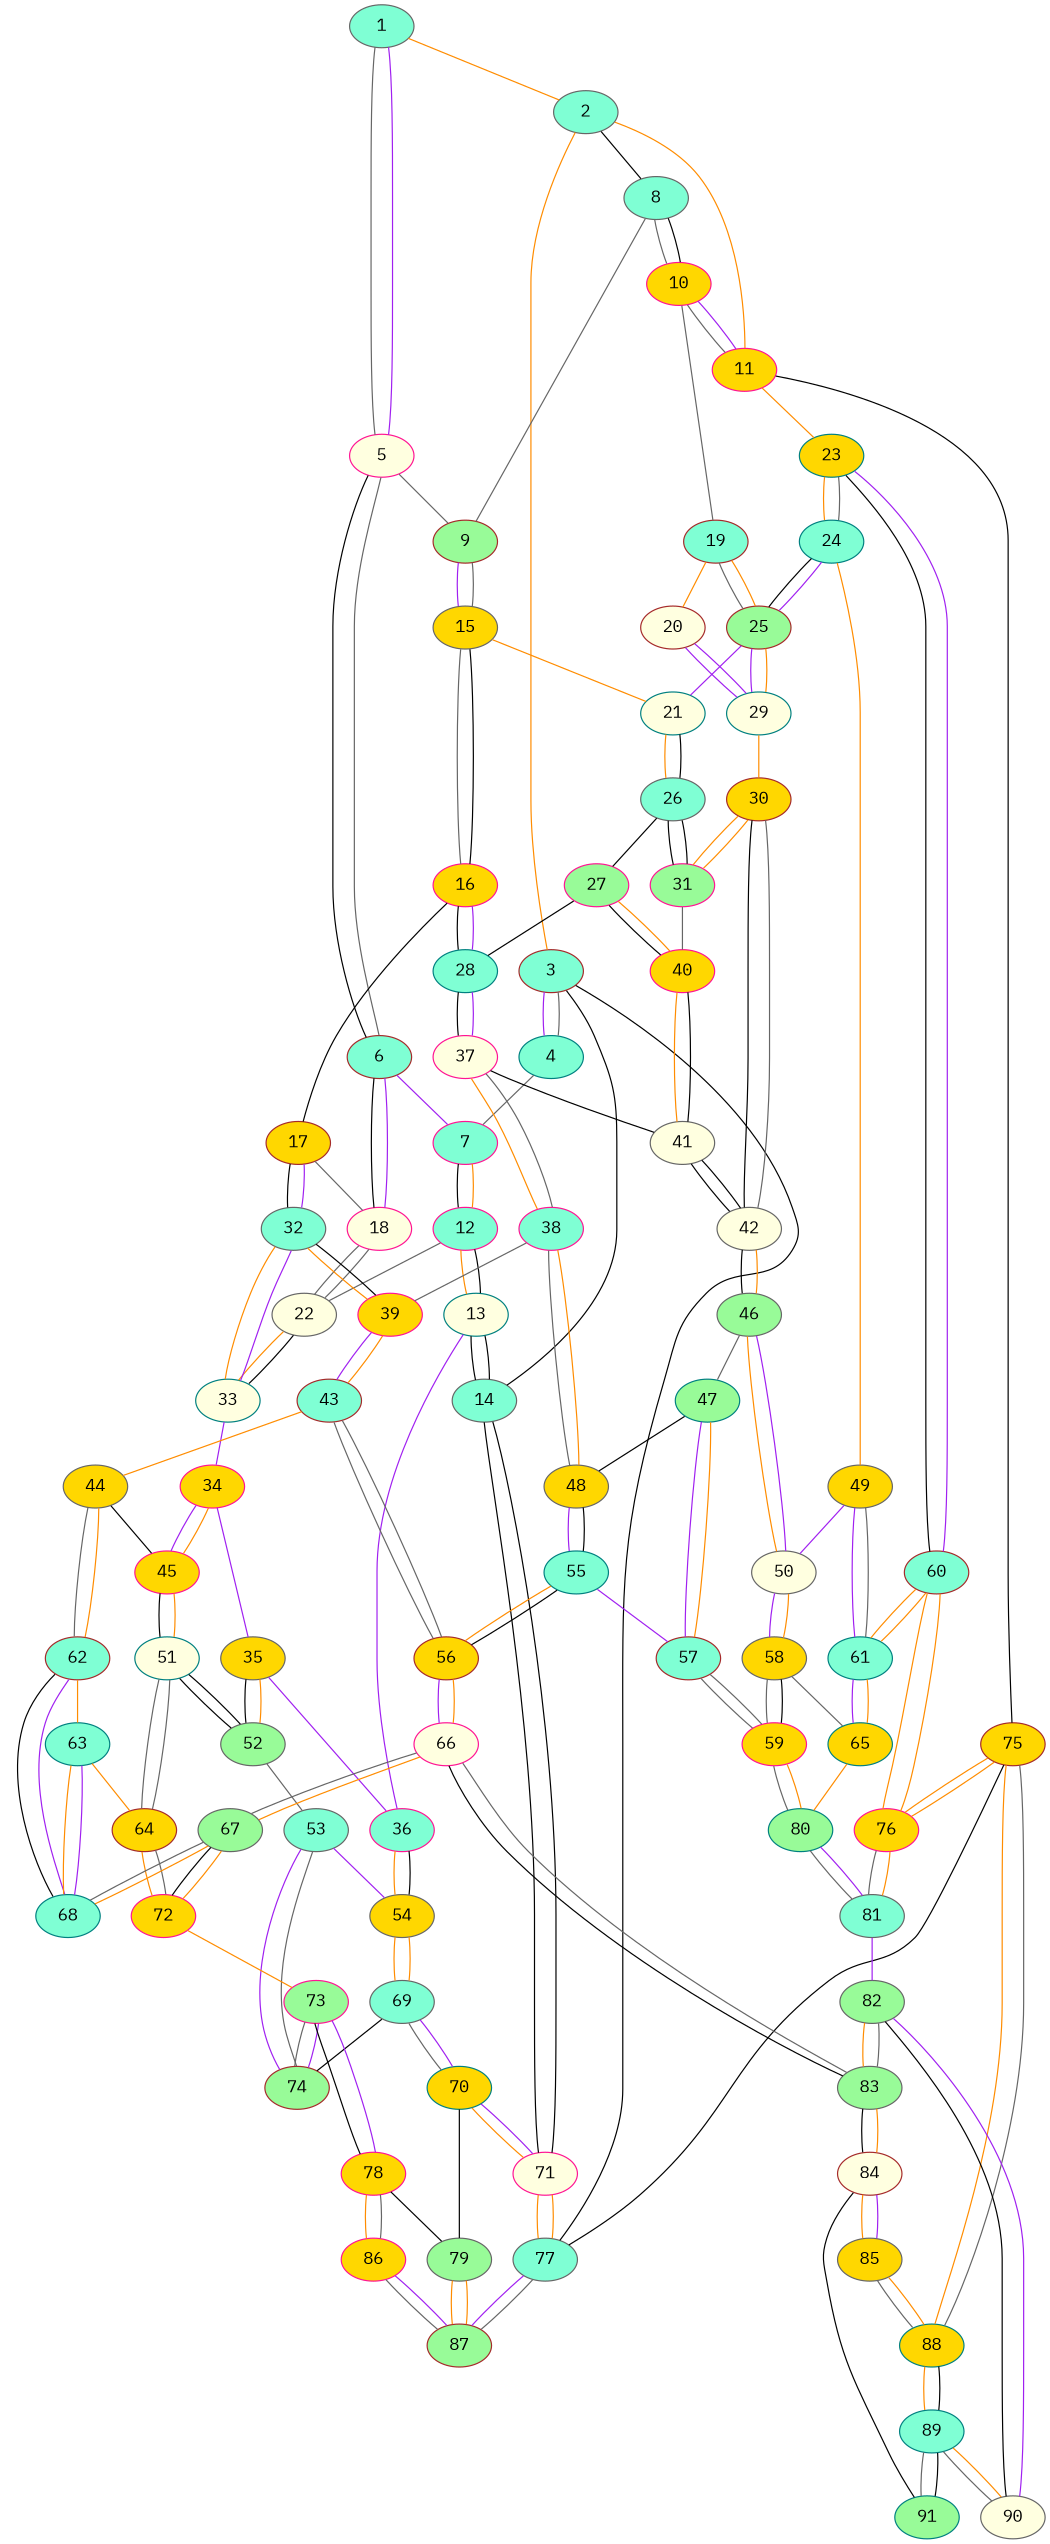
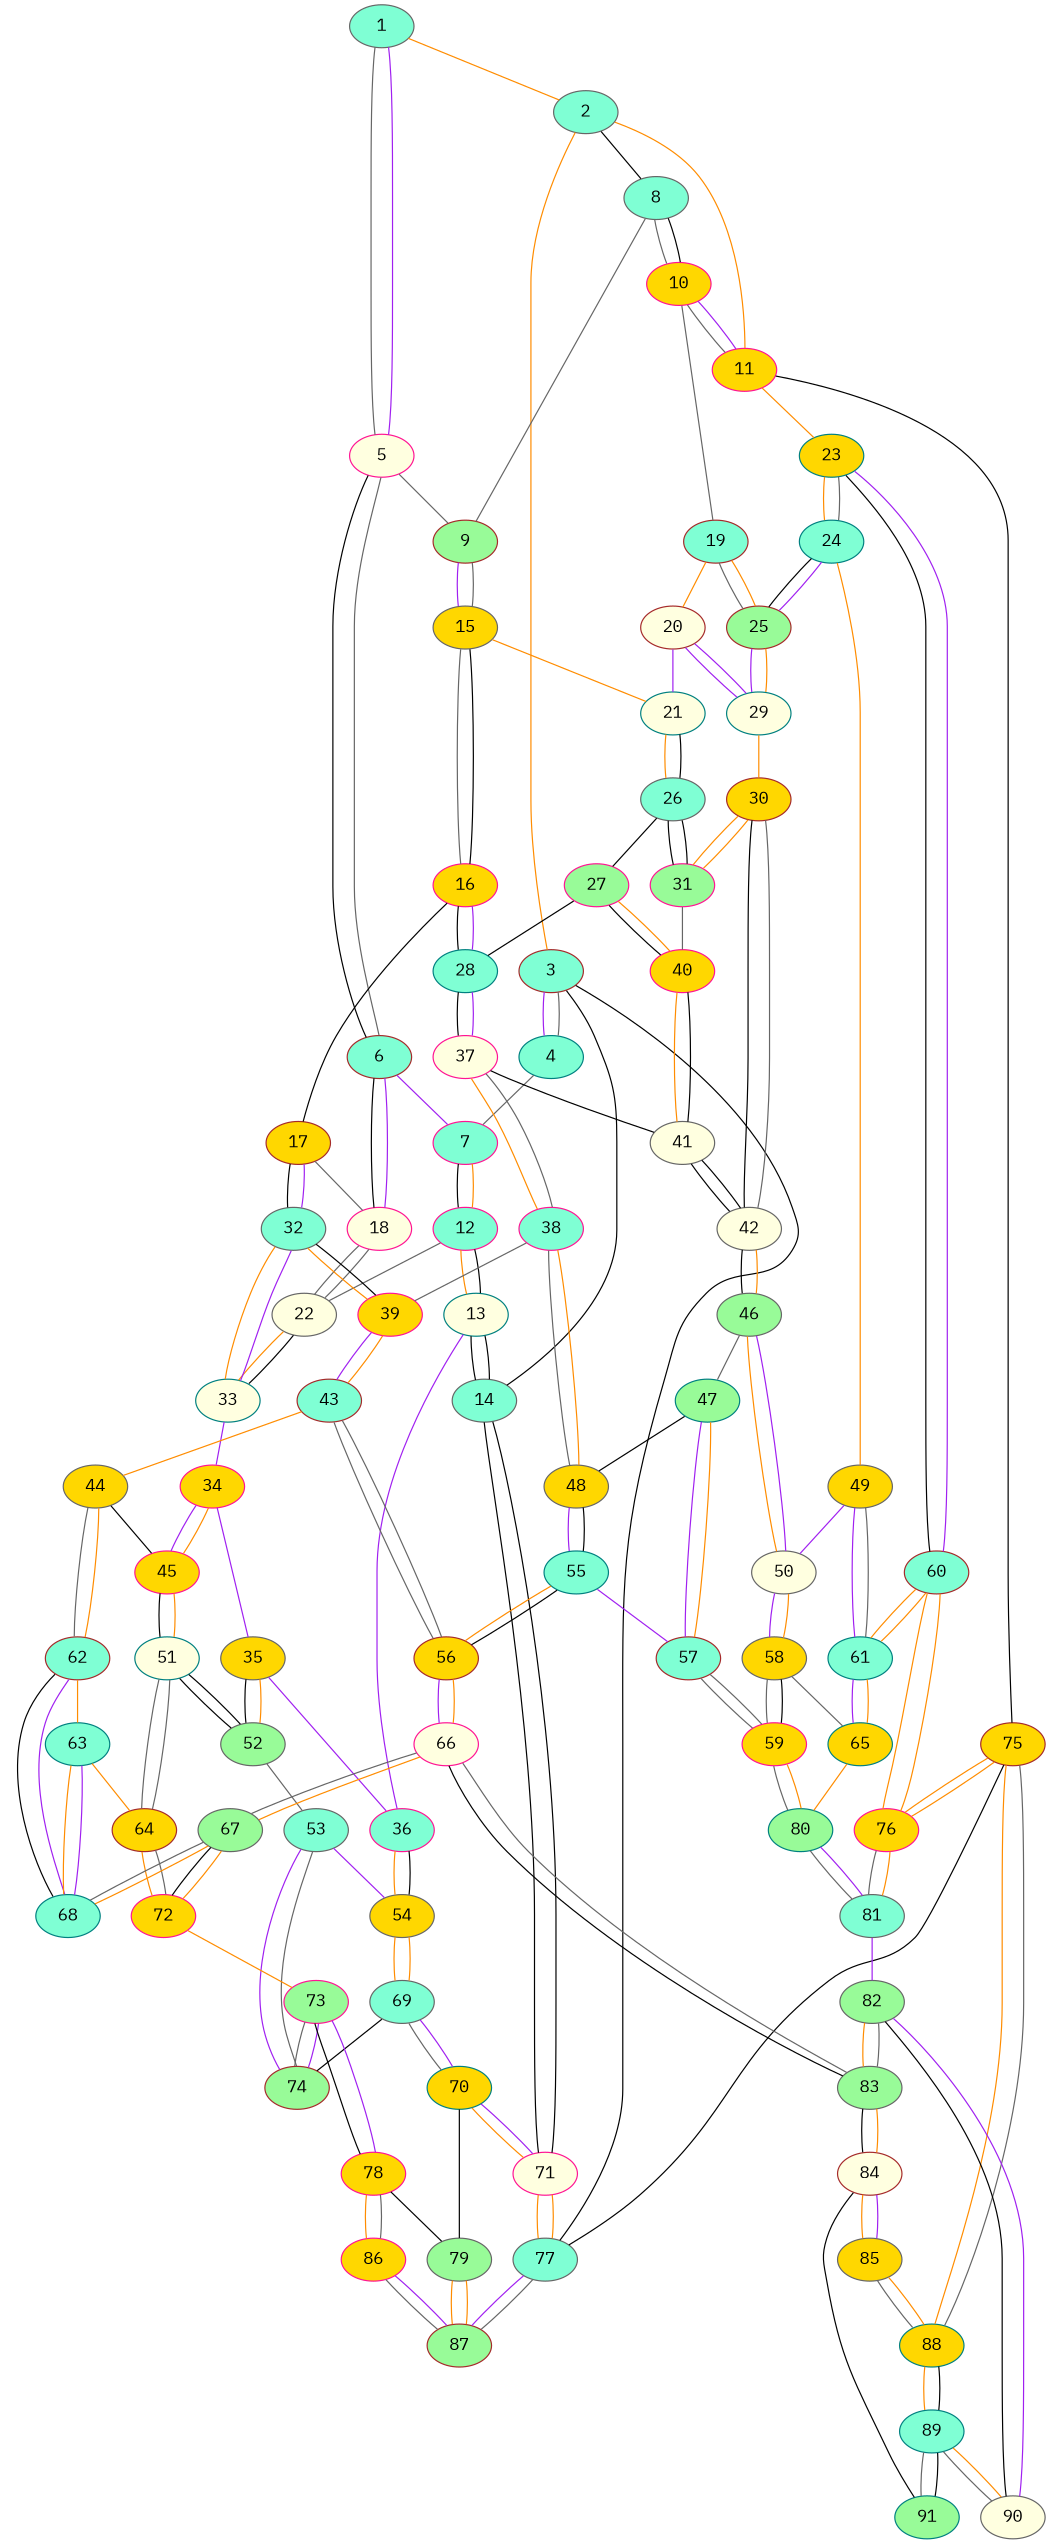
(726, 660) -> (673, 671)
